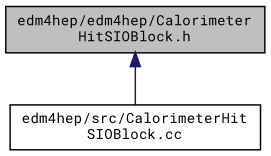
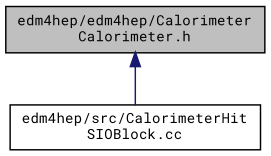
(135, 30) -> (135, 30)
